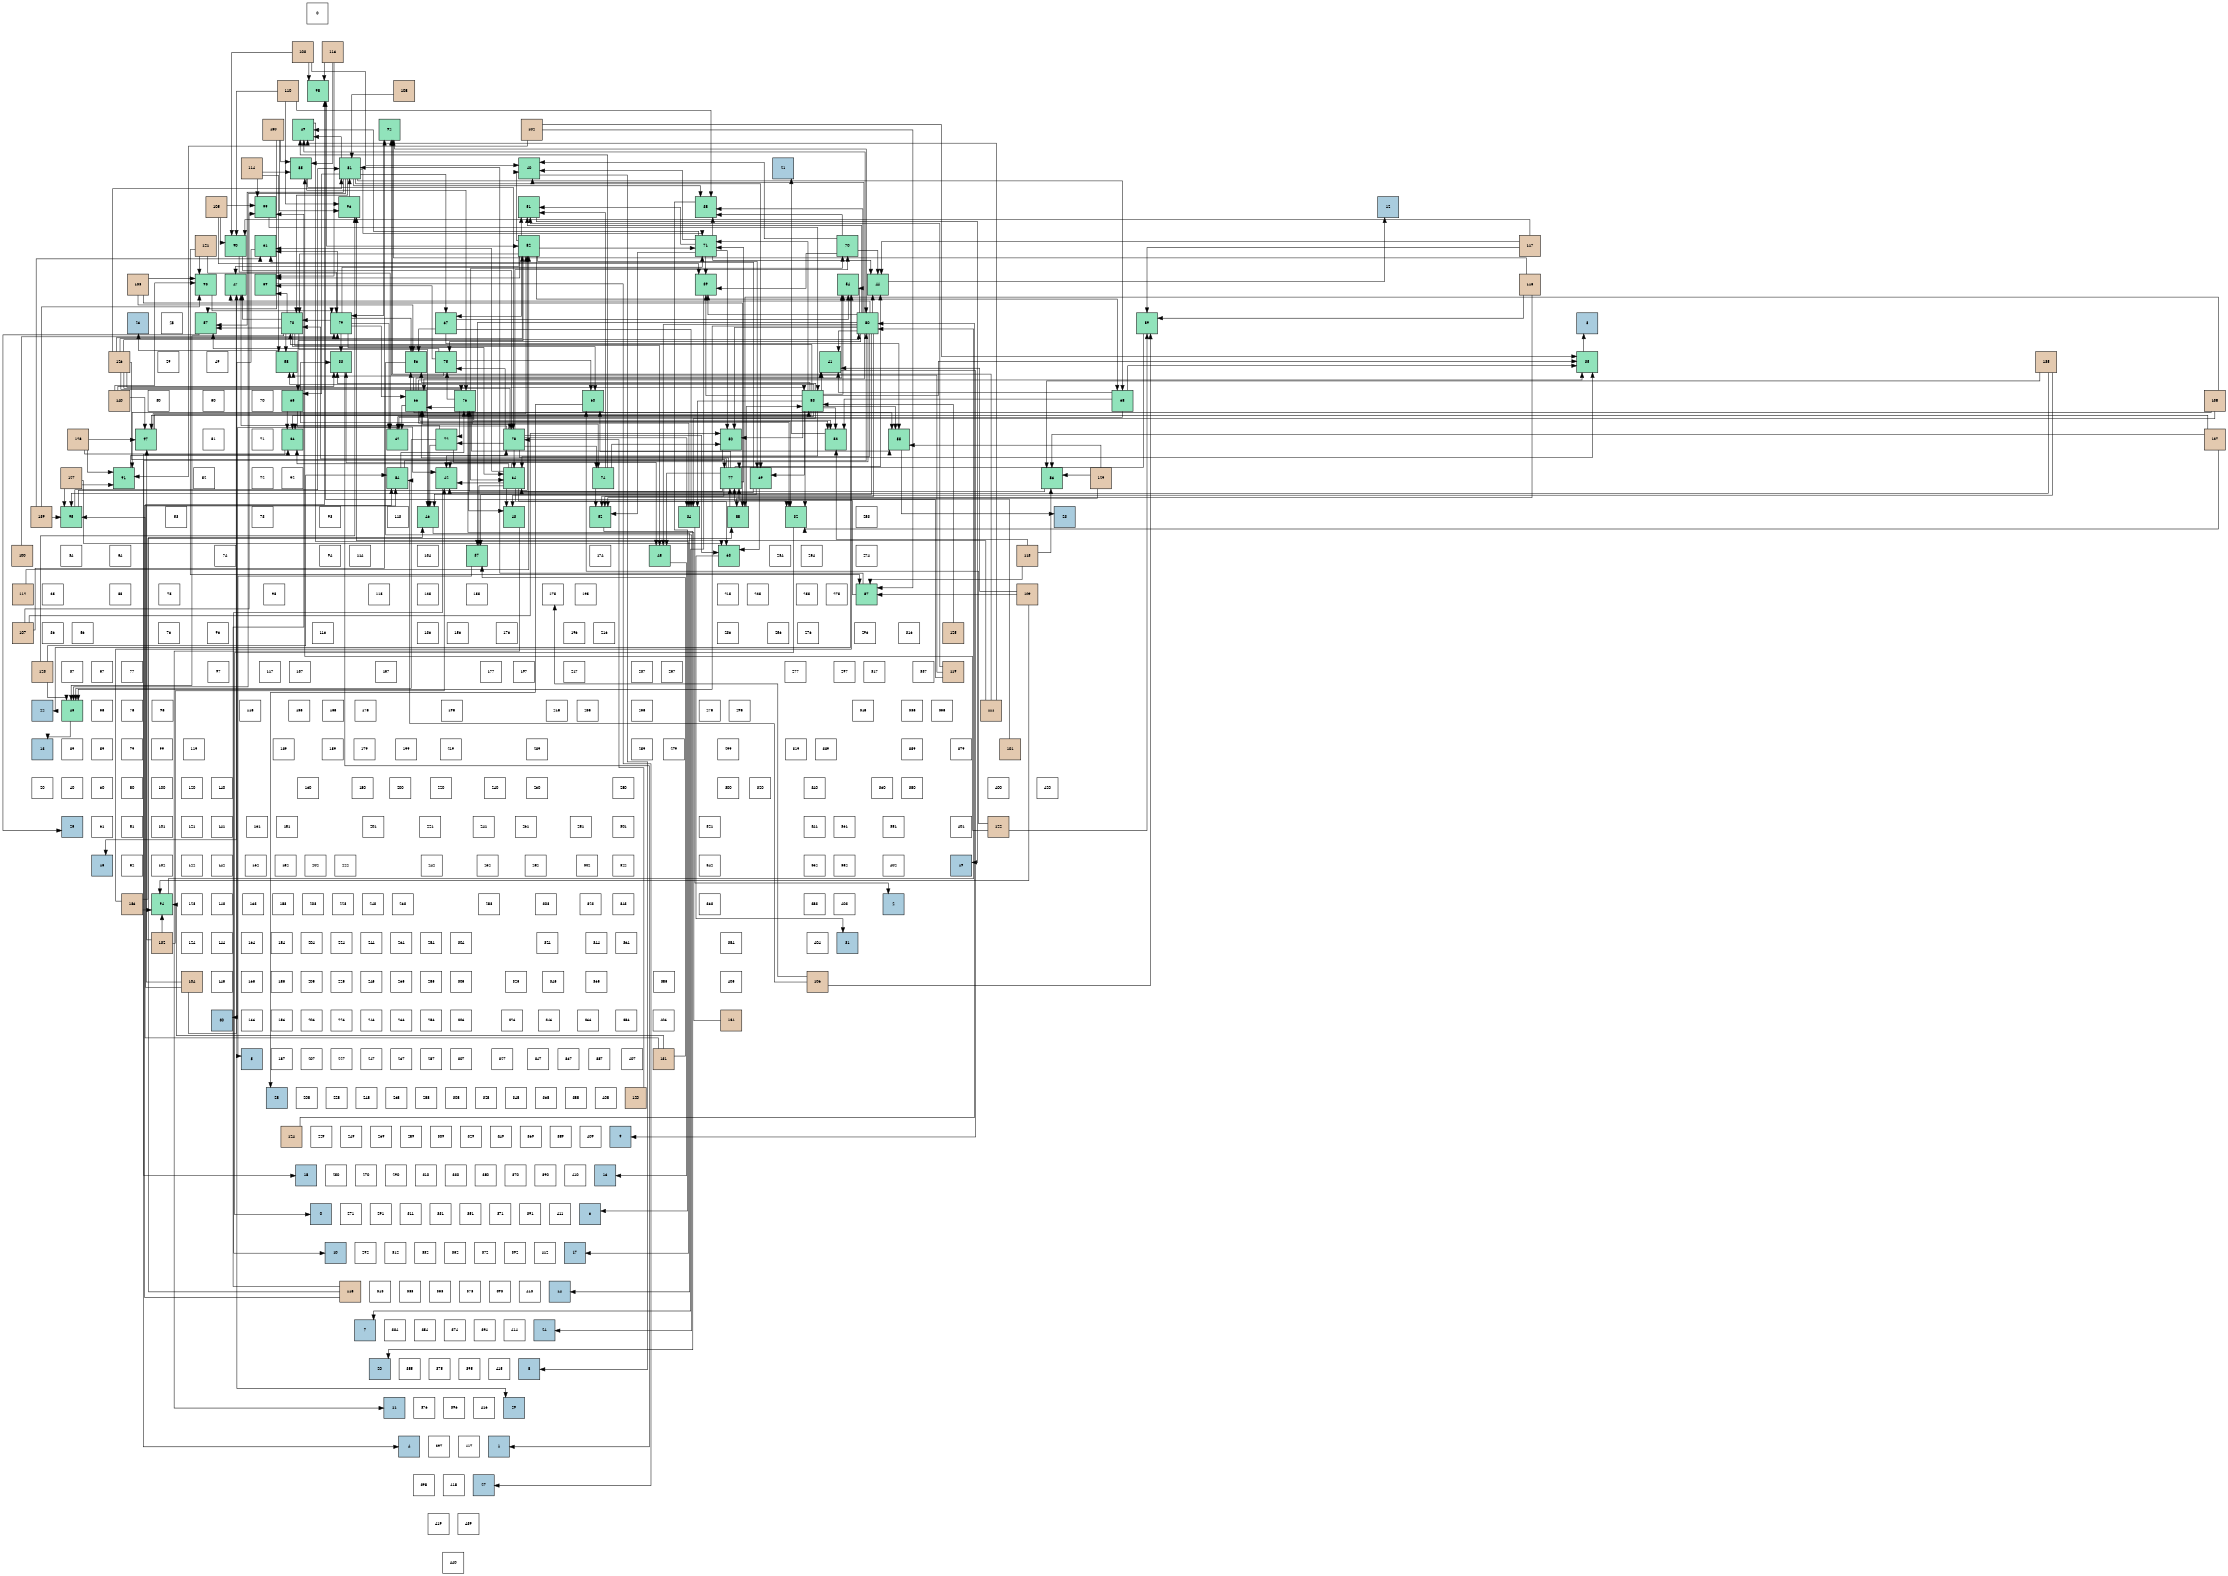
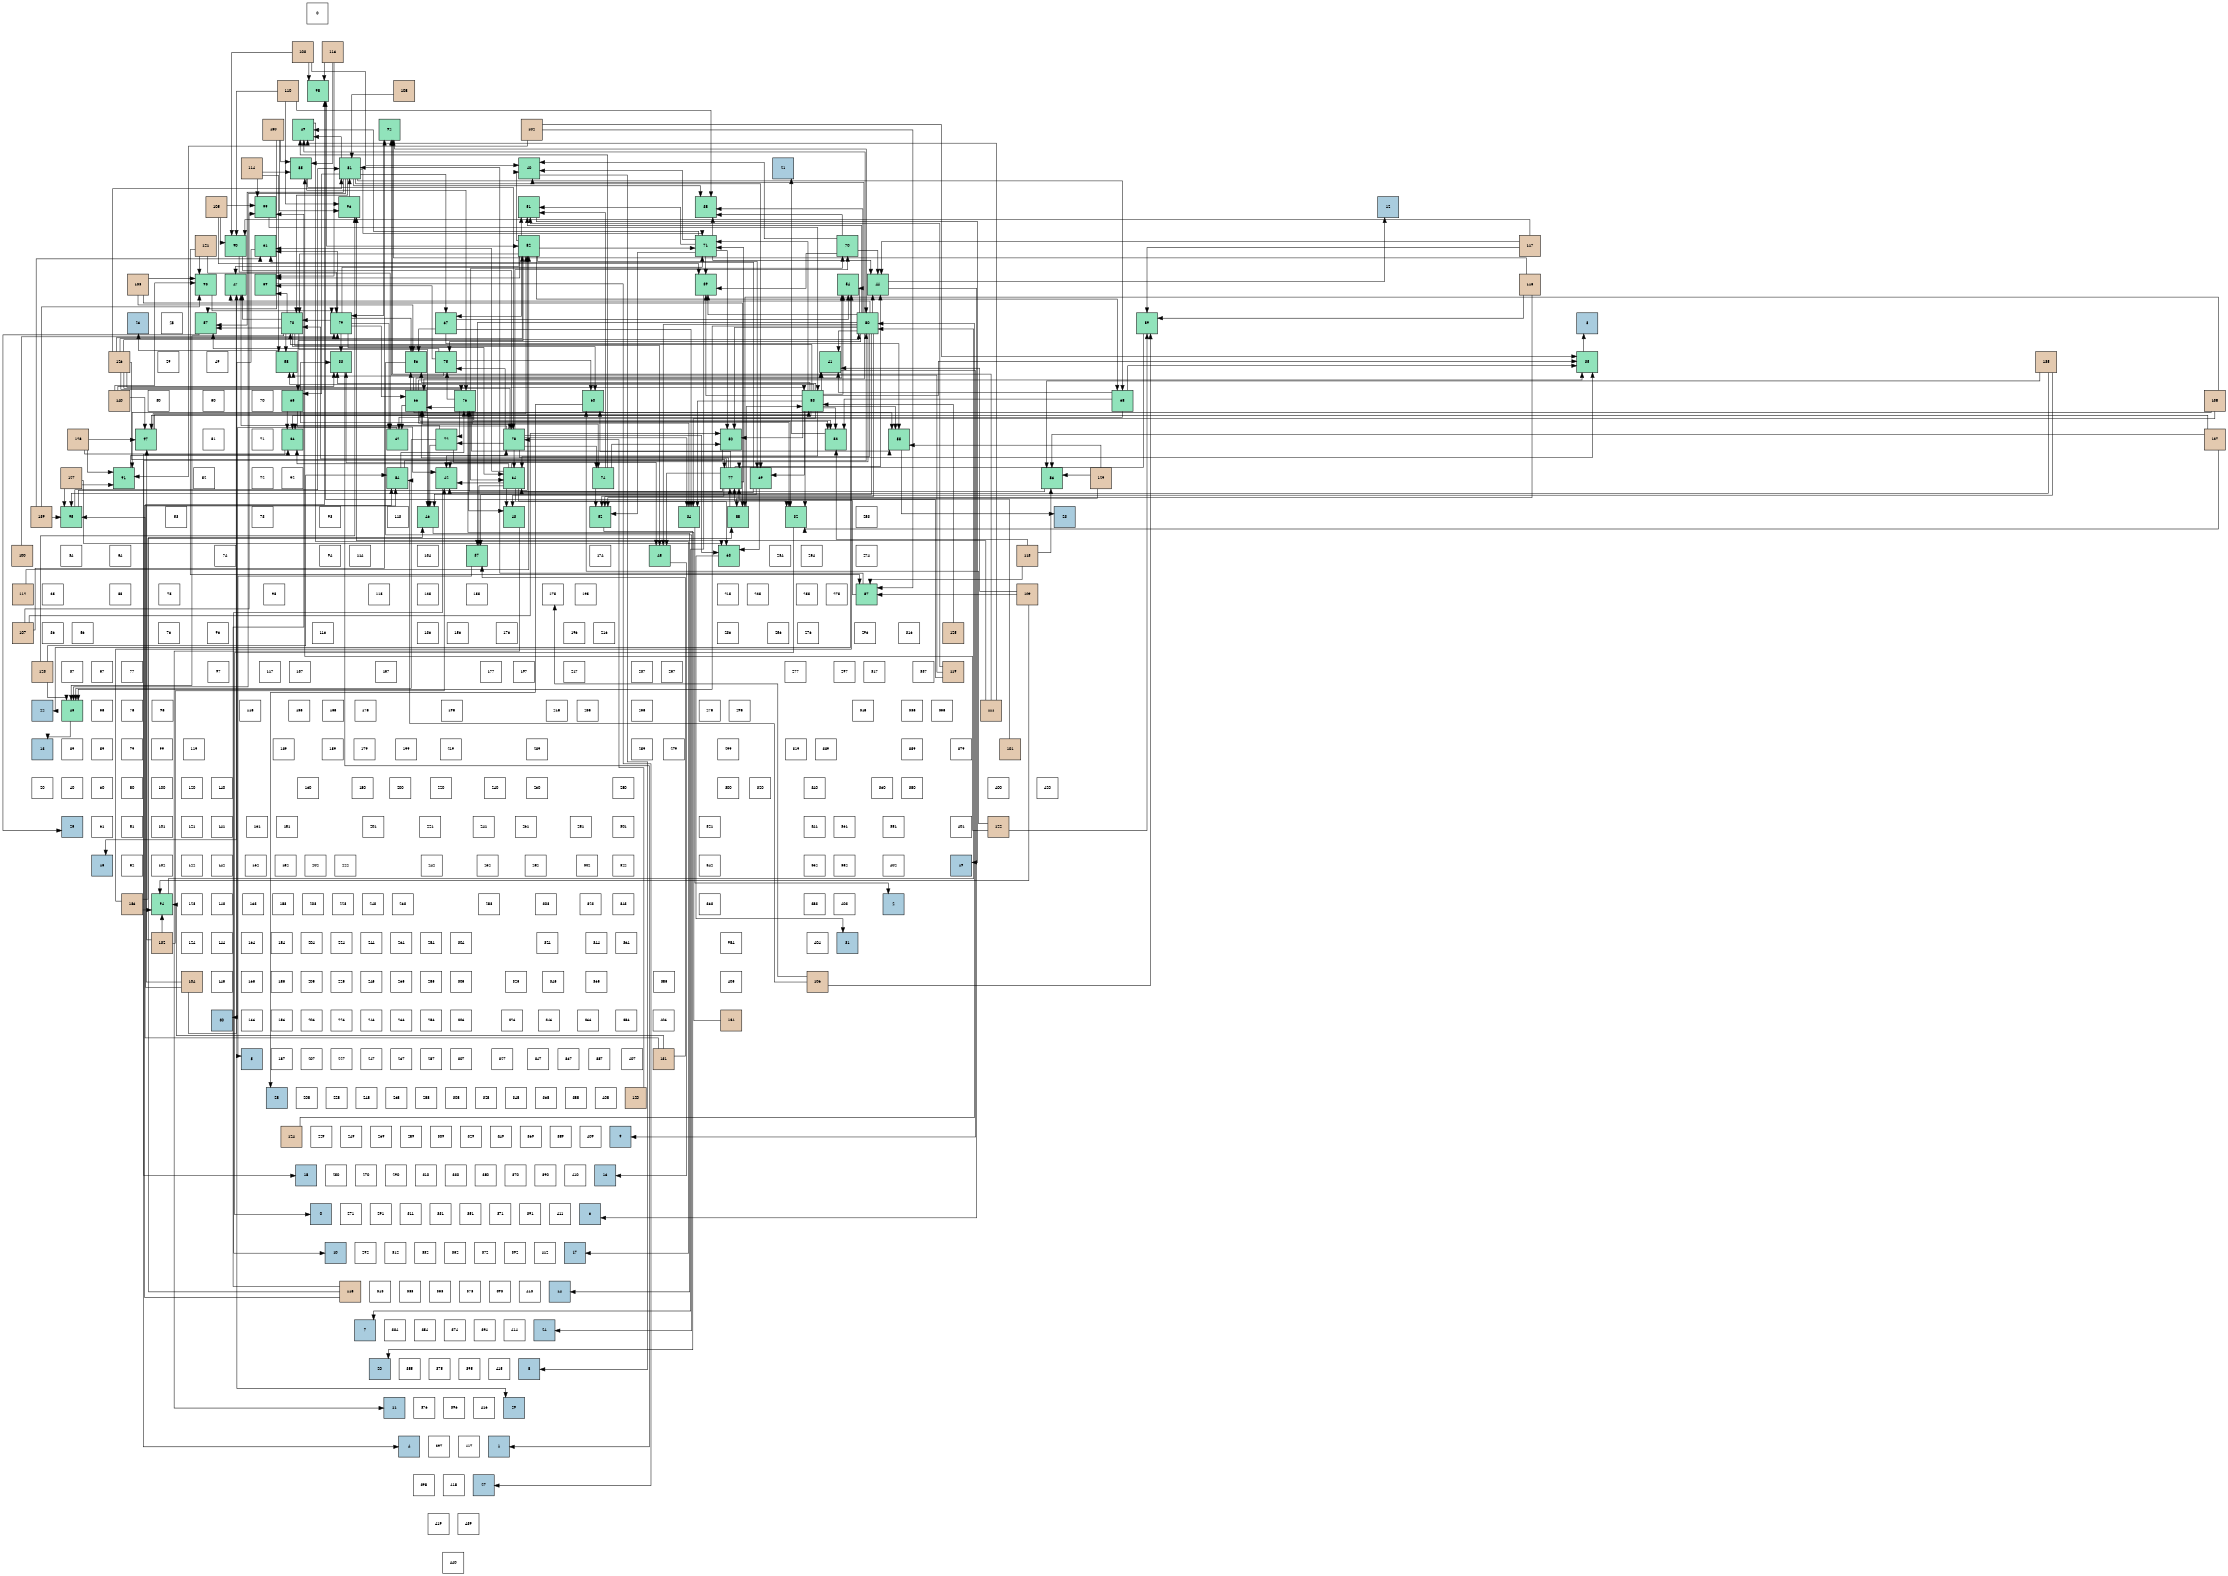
(604, 417) -> none
(674, 519) -> (977, 1172)
(731, 943) -> (731, 943)
